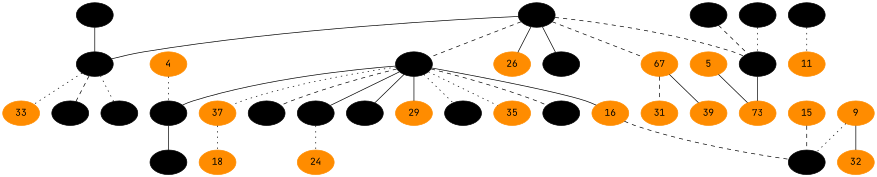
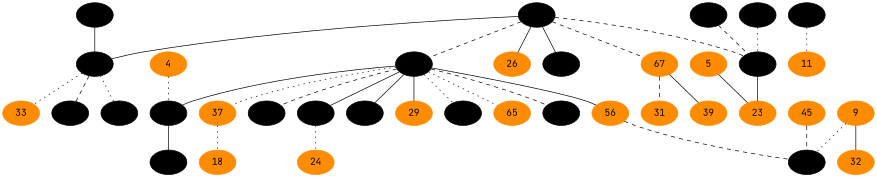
(512, 113) -> (512, 113)
(610, 113) -> (610, 113)
(758, 113) -> (758, 113)
(807, 113) -> (807, 113)
